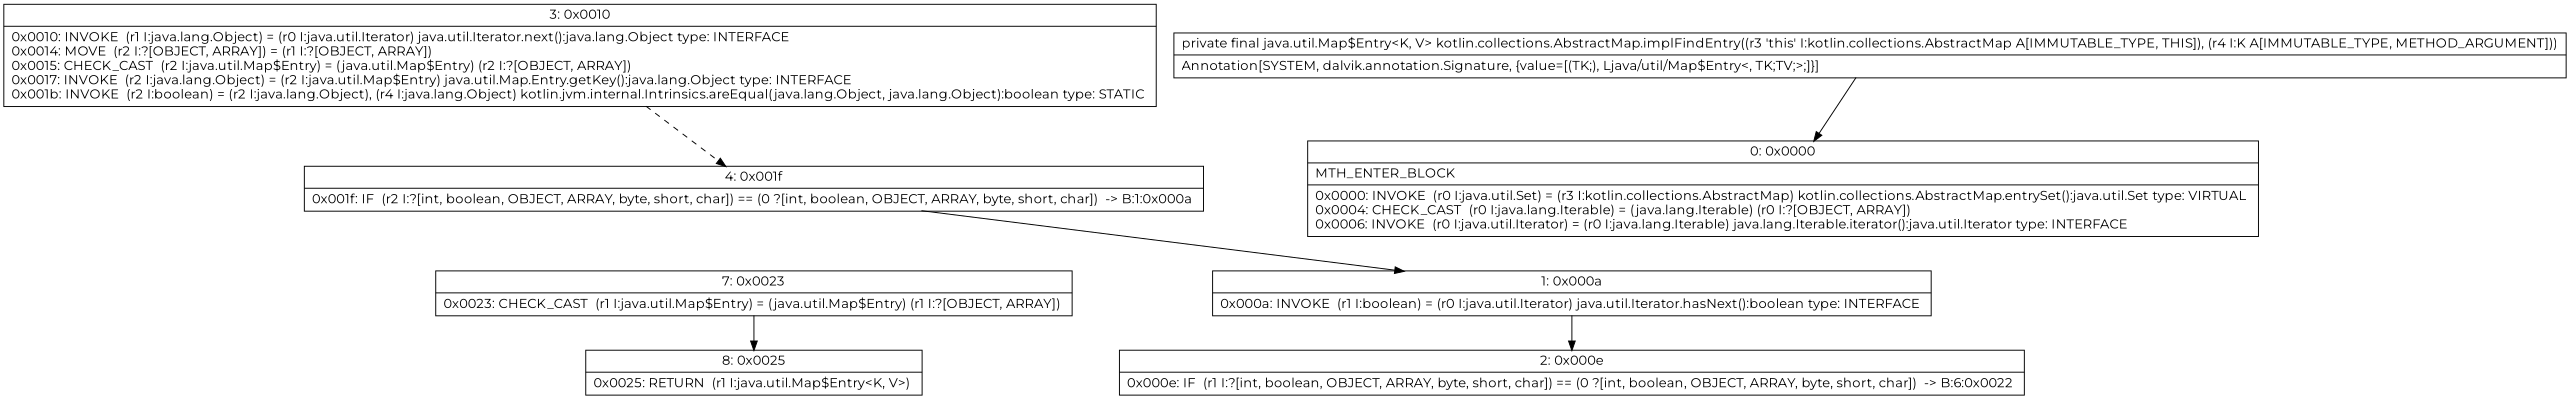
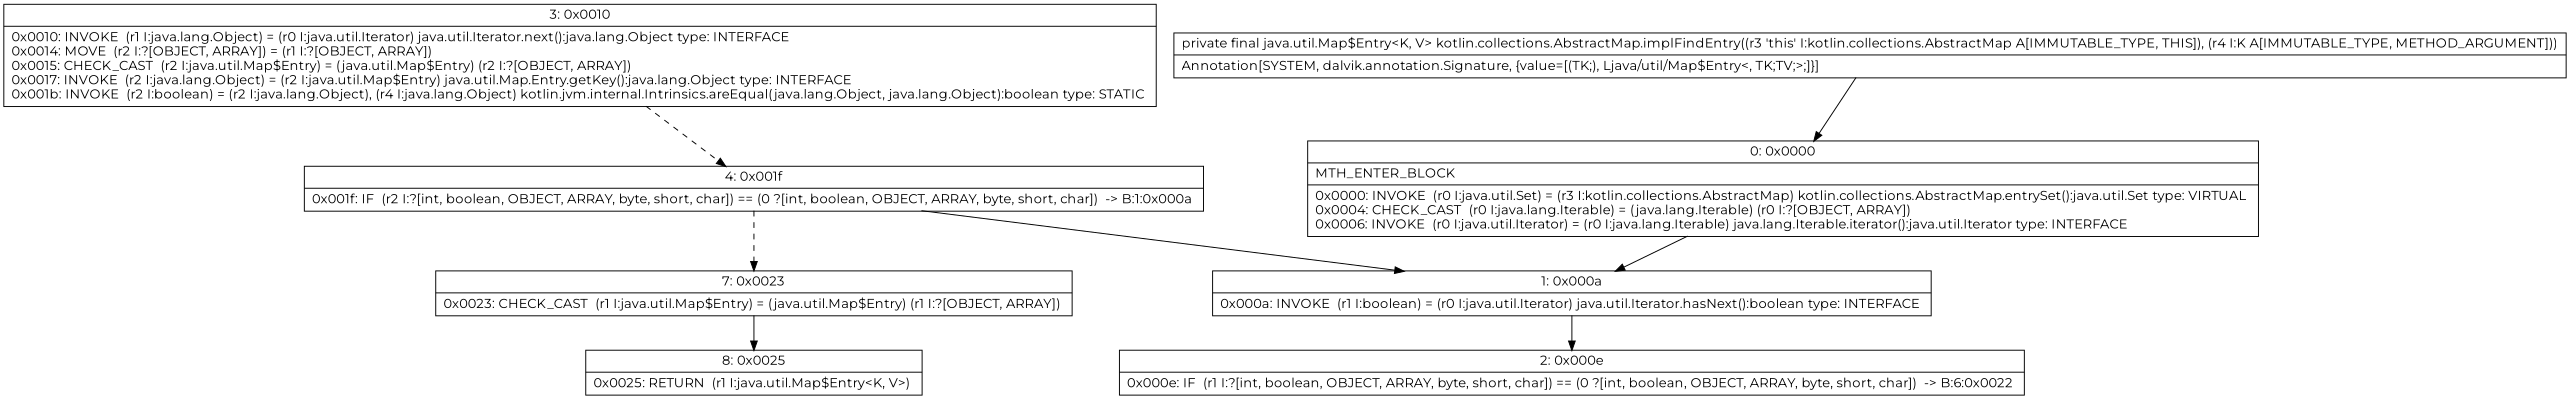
none -> (754, 236)
none -> (1656, 252)
